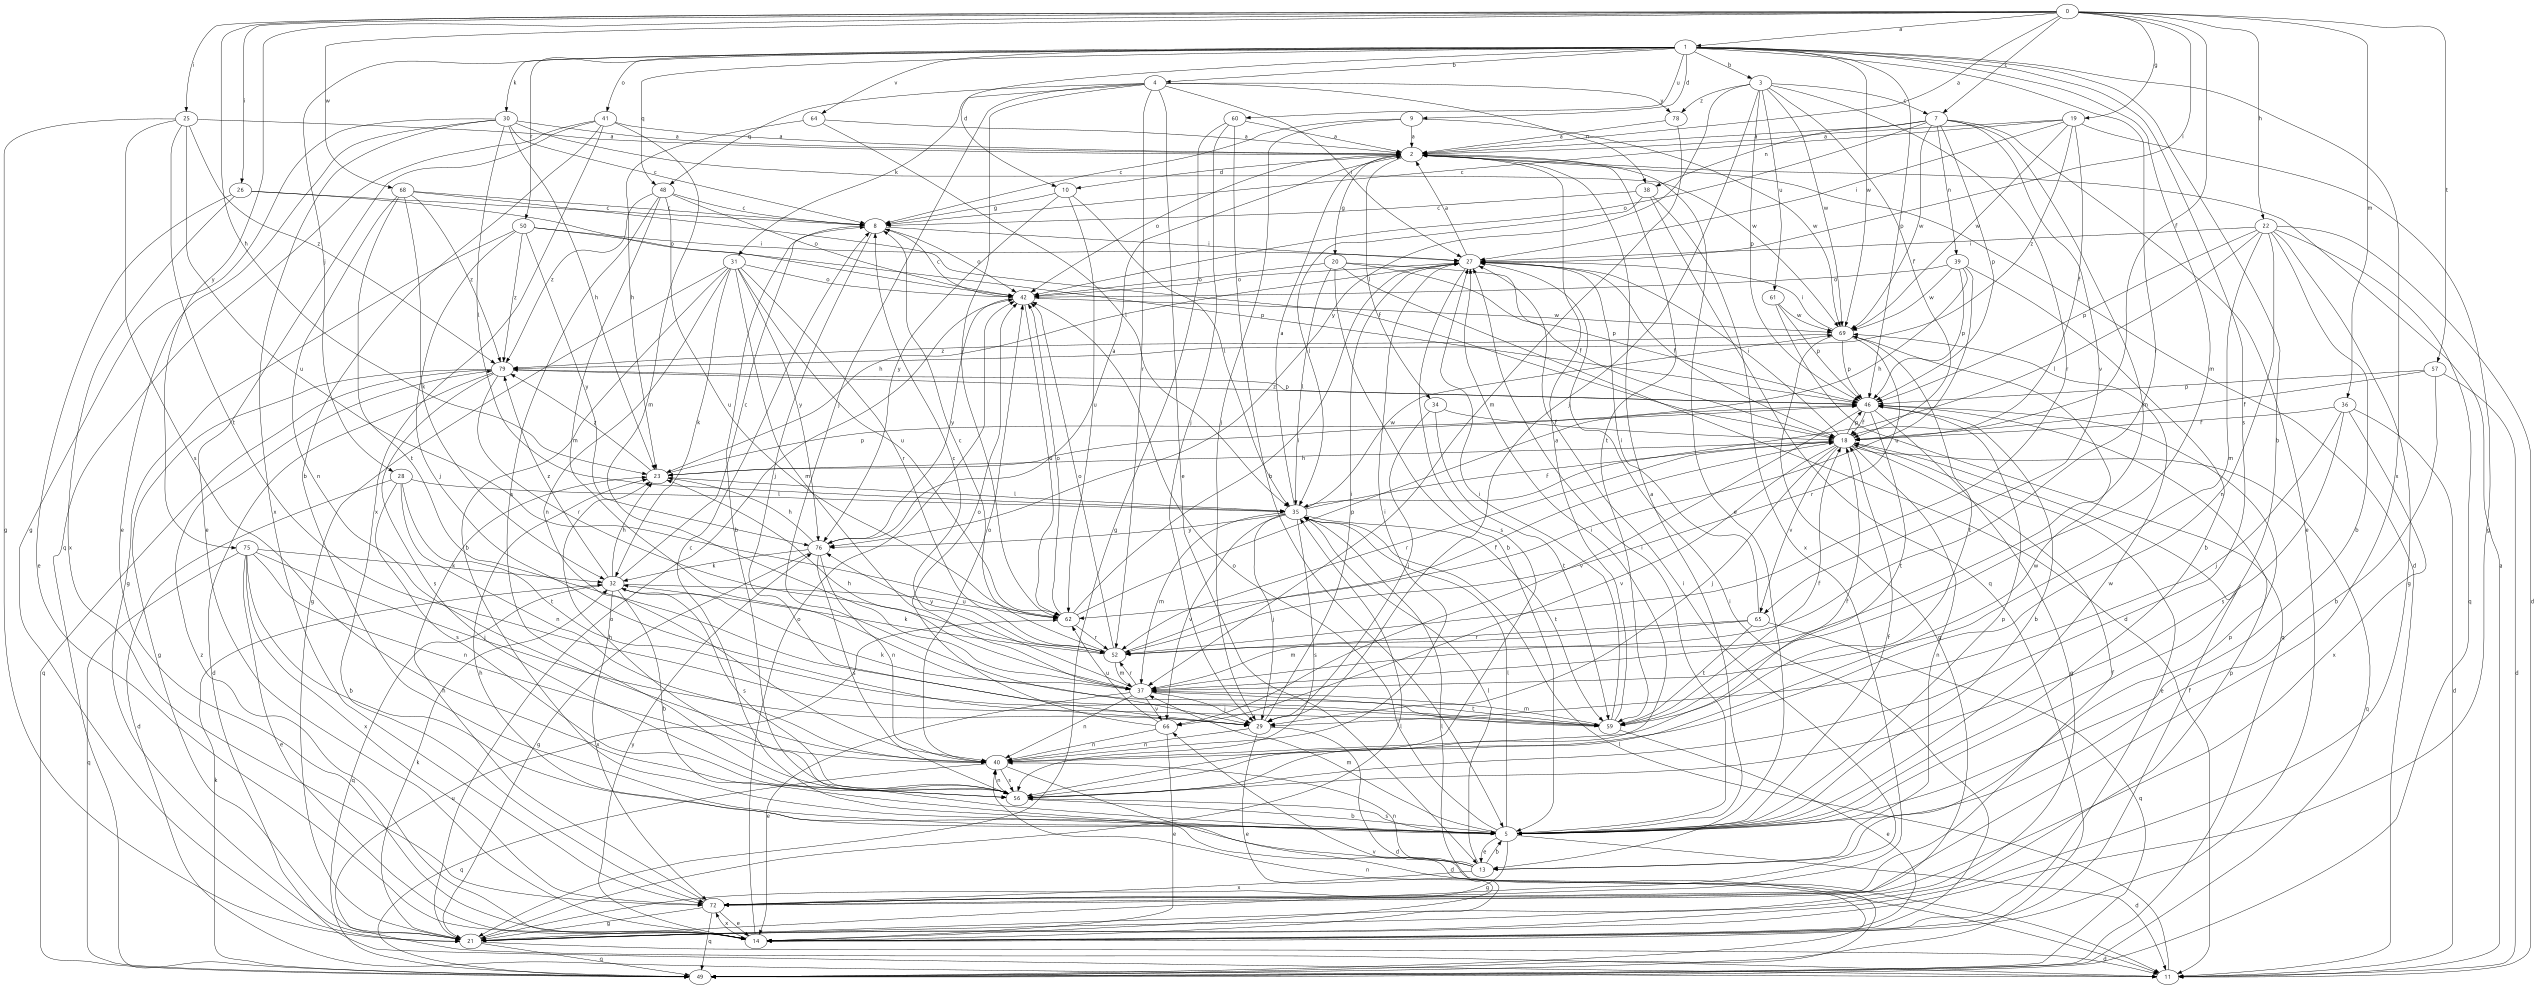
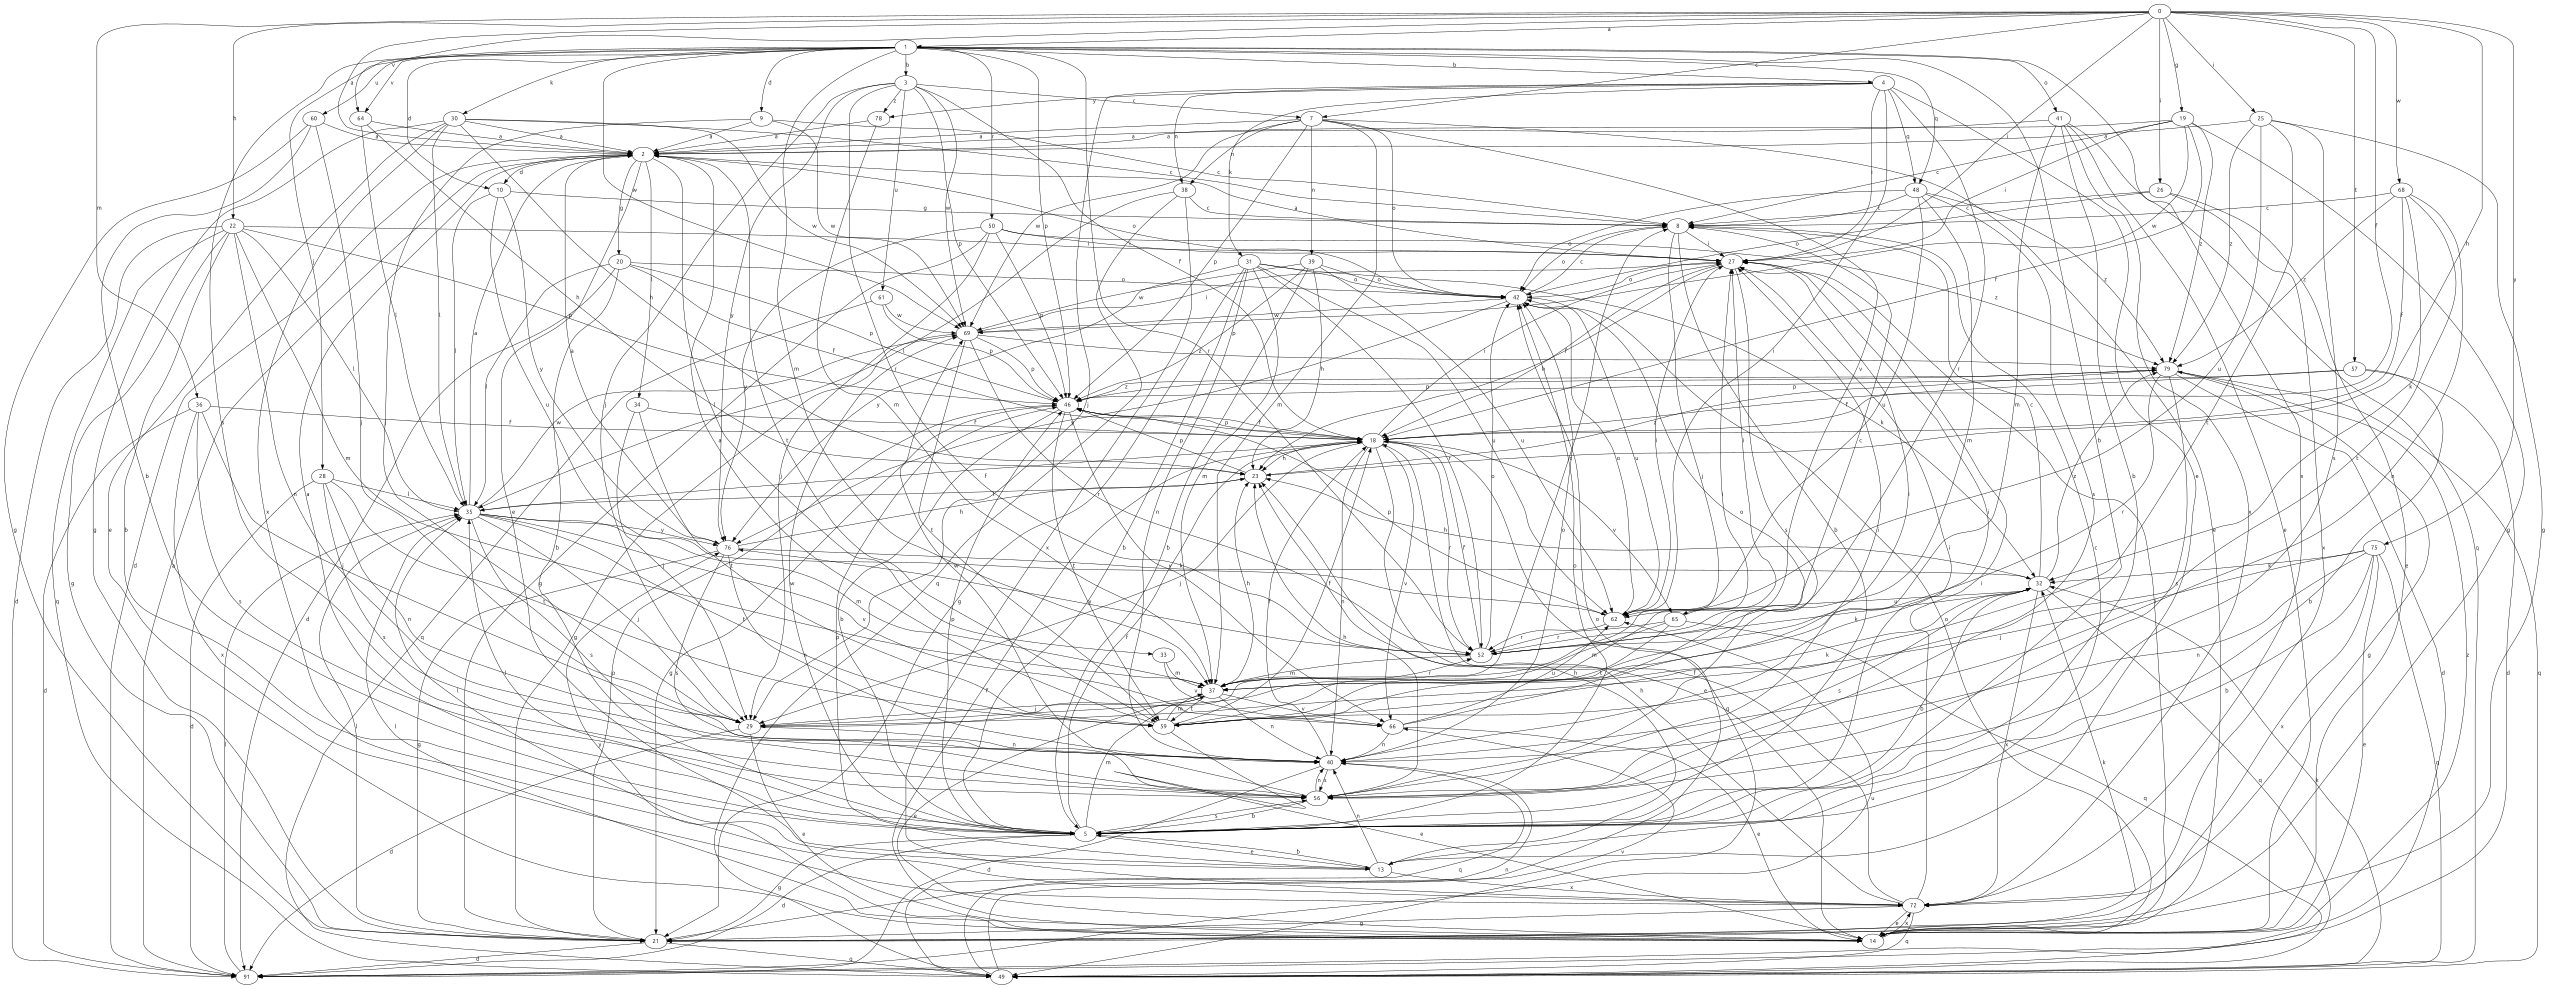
none -> (1235, 30)
none -> (1164, 655)
(1913, 794) -> (1342, 581)
(2168, 977) -> (247, 977)
